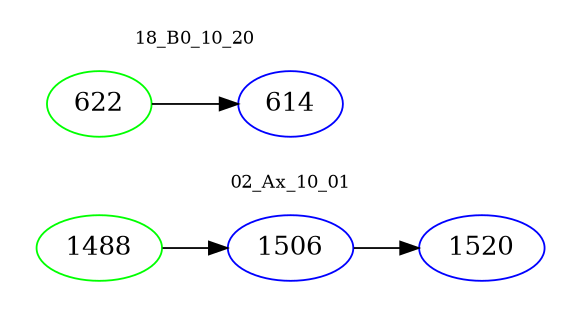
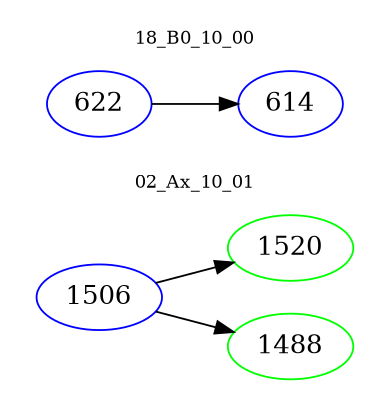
(195, 39) -> (195, 39)
(99, 104) -> (99, 104)
(186, 248) -> (186, 319)
(482, 248) -> (291, 248)
